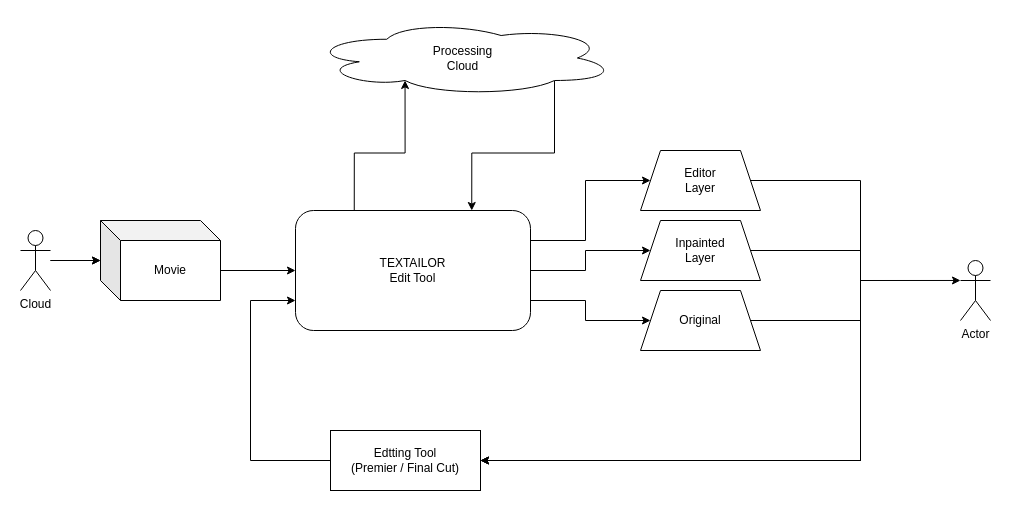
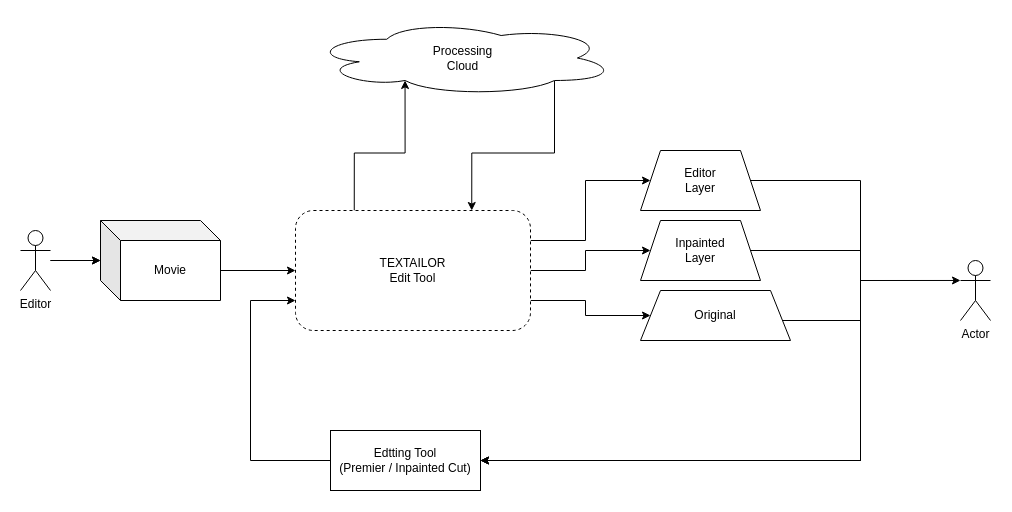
(413, 271) -> (413, 271)
(36, 305) -> (36, 305)
(701, 321) -> (716, 316)
(406, 461) -> (406, 461)
